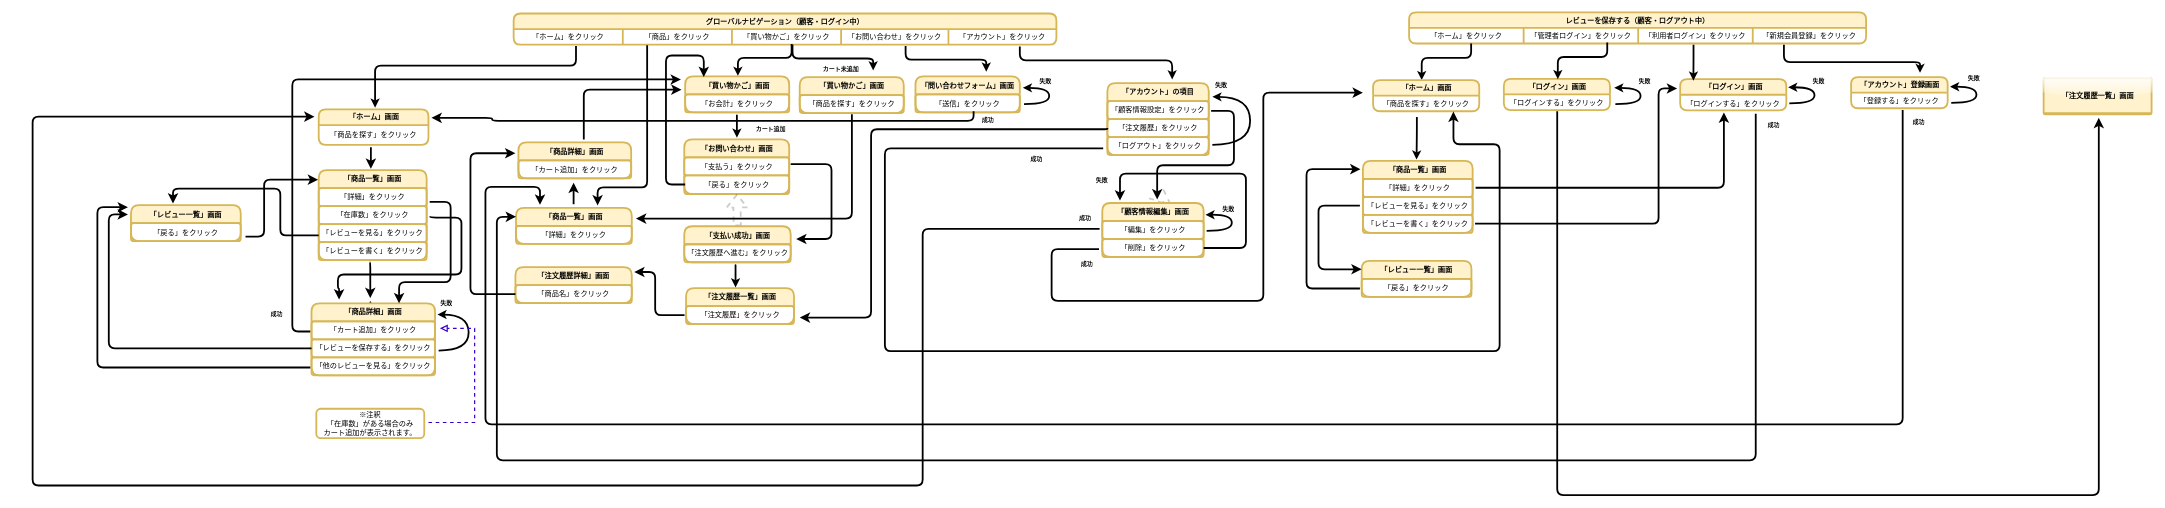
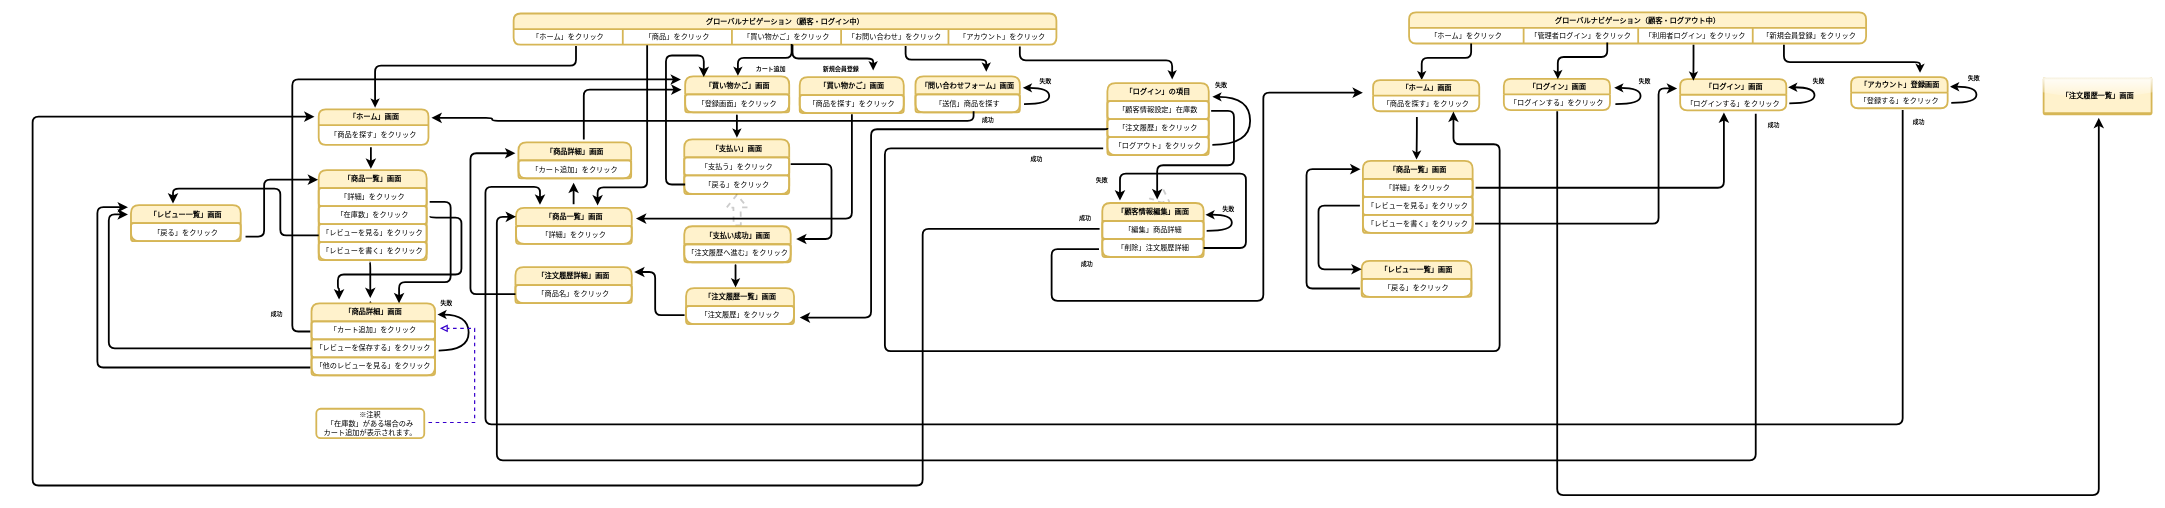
(1637, 20) -> (1637, 20)
(841, 69) -> (841, 69)
(1158, 92) -> (1158, 92)
(737, 104) -> (737, 104)
(968, 104) -> (968, 104)
(1158, 110) -> (1158, 110)
(773, 128) -> (773, 68)
(737, 149) -> (737, 149)
(1153, 230) -> (1153, 230)
(1153, 248) -> (1153, 248)
